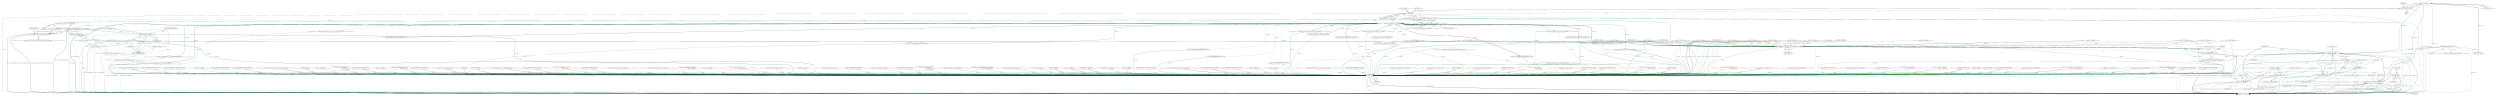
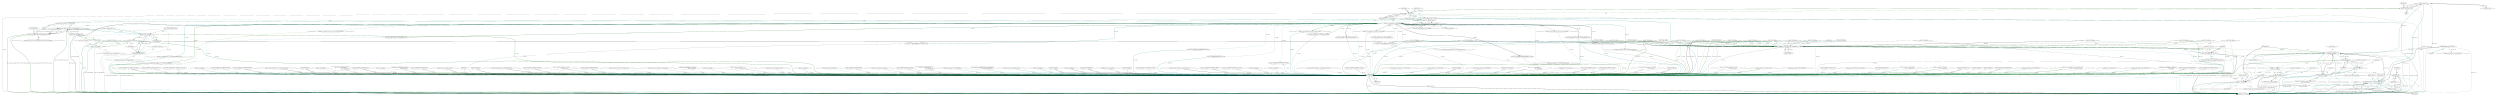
(2478, 53) -> none
